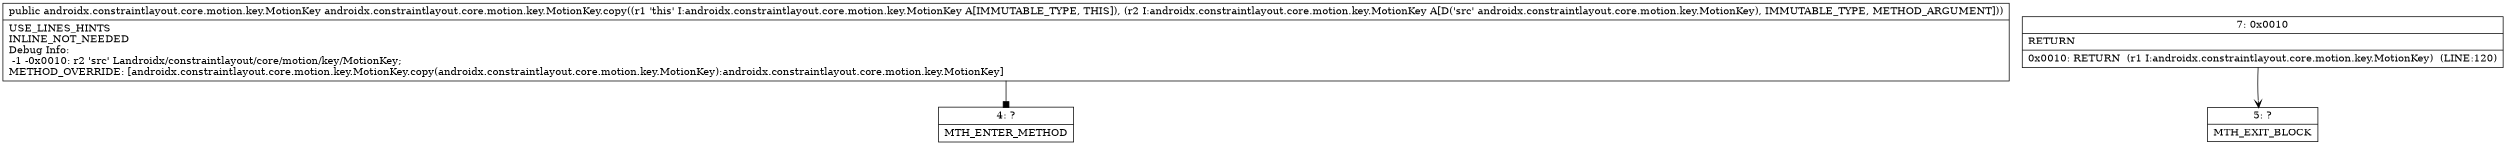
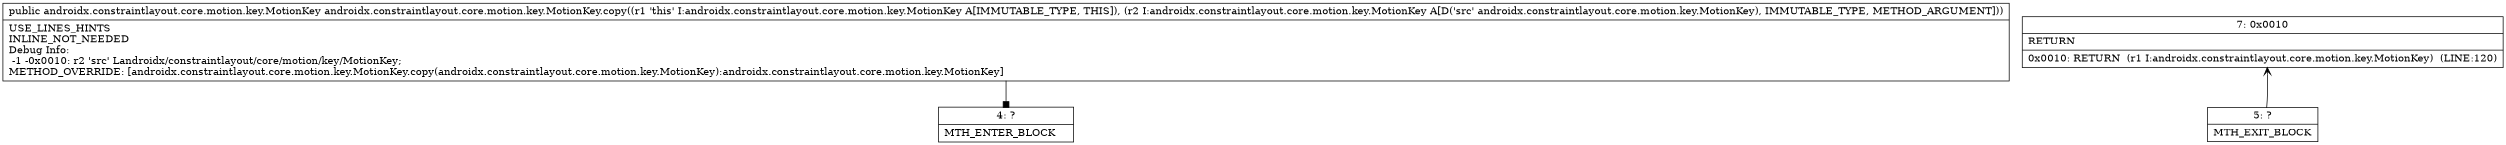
(2258, 84) -> (2268, 91)
(1006, 133) -> (1000, 133)
